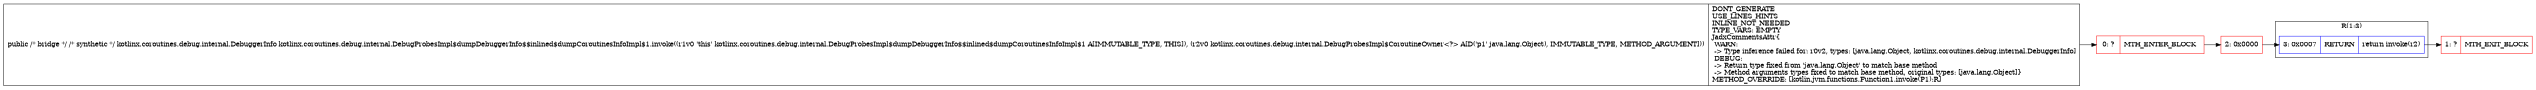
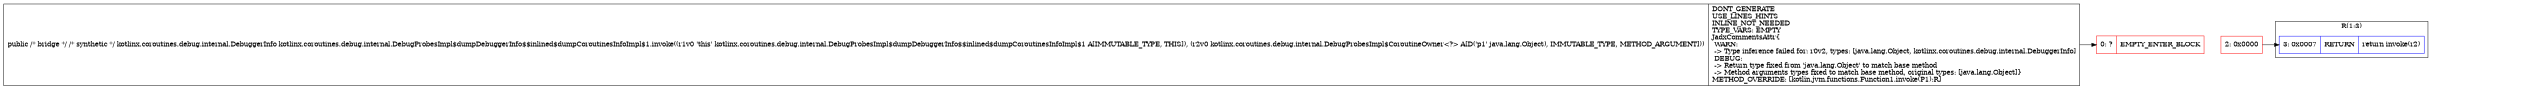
(2160, 45) -> (2160, 45)
(2210, 45) -> none
(2487, 45) -> none
